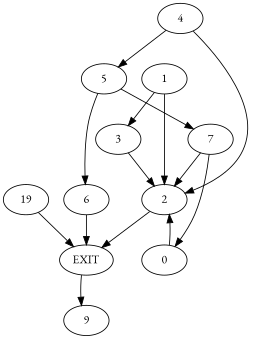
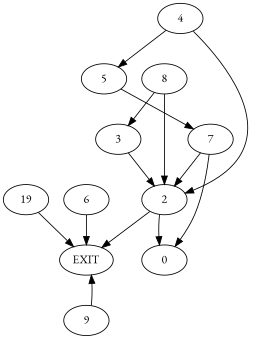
(164, 79) -> (164, 79)
(87, 134) -> none
(170, 234) -> (159, 226)
(81, 286) -> (92, 295)
